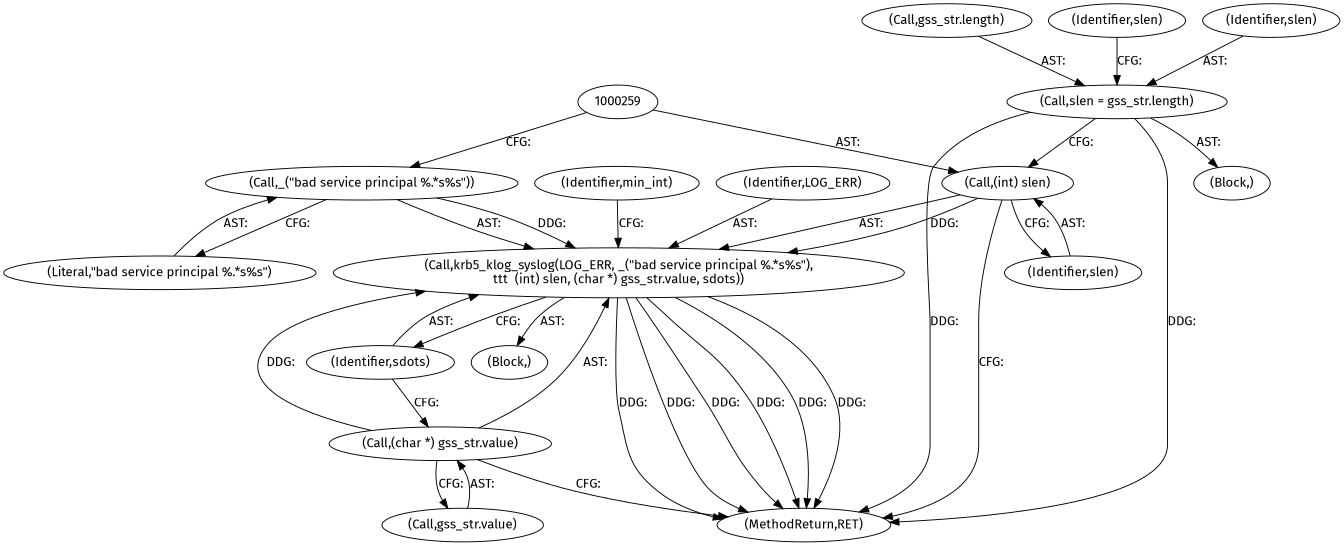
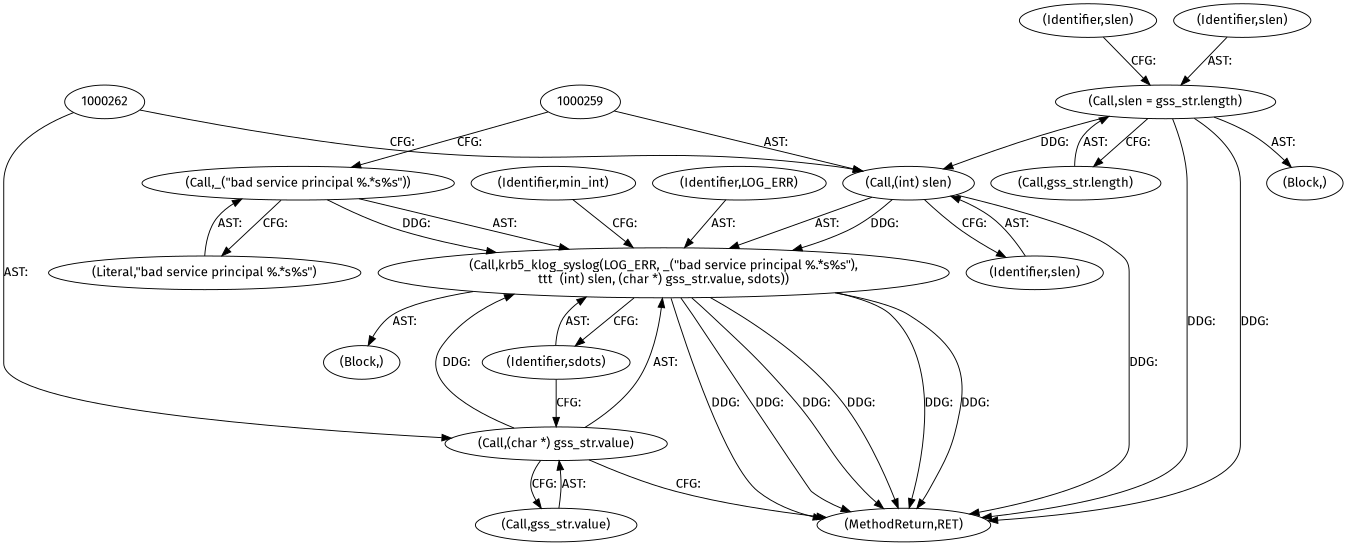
none -> (105, 102)
none -> (1124, 139)
(1083, 143) -> (1056, 143)
(993, 362) -> (1145, 362)
